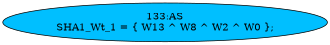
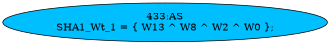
(165, 22) -> (165, 22)
